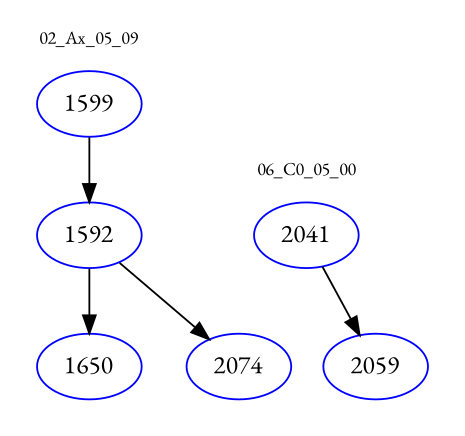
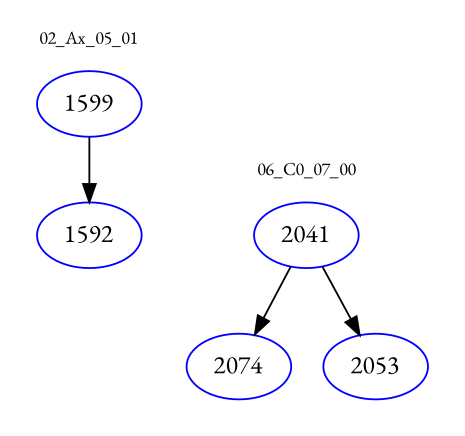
(89, 39) -> (89, 39)
(307, 171) -> (307, 171)
(144, 284) -> (277, 292)
(89, 367) -> none
(376, 367) -> (376, 367)
